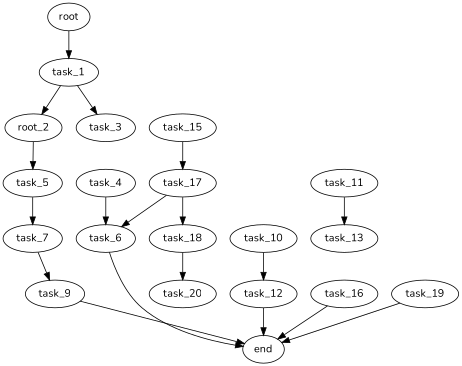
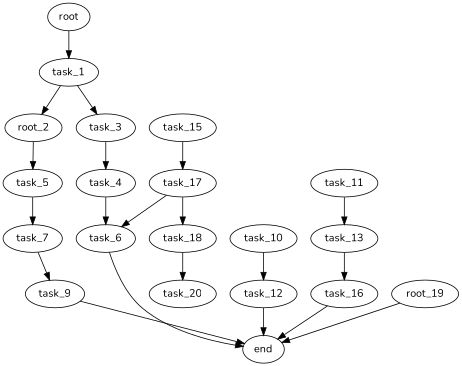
none -> (106, 152)
none -> (344, 262)
(425, 294) -> (425, 294)
